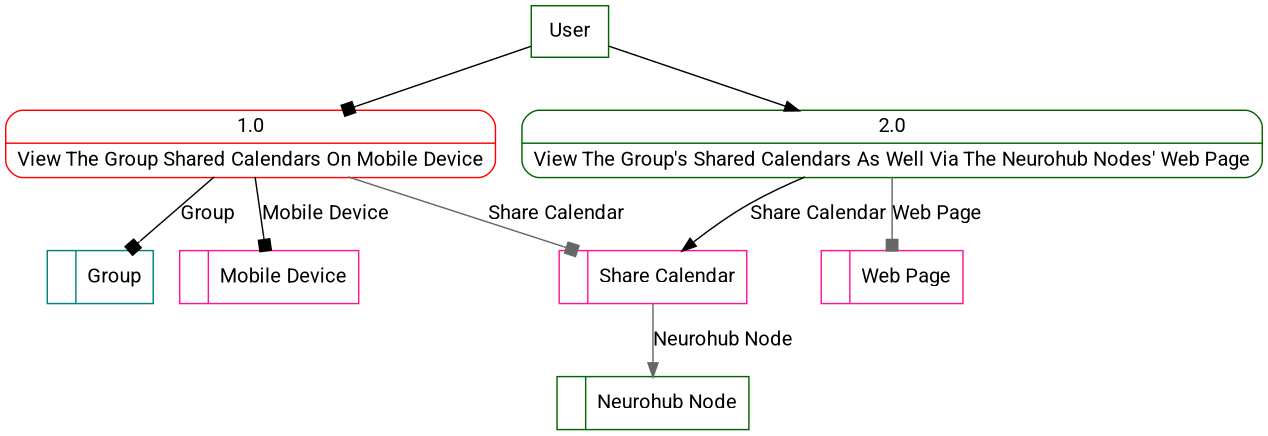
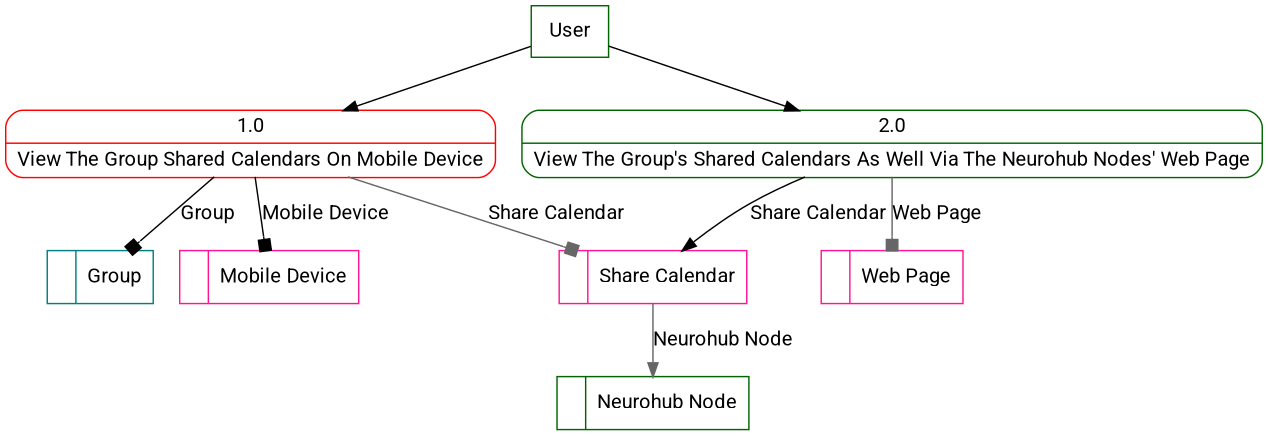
(444, 76) -> (444, 76)
